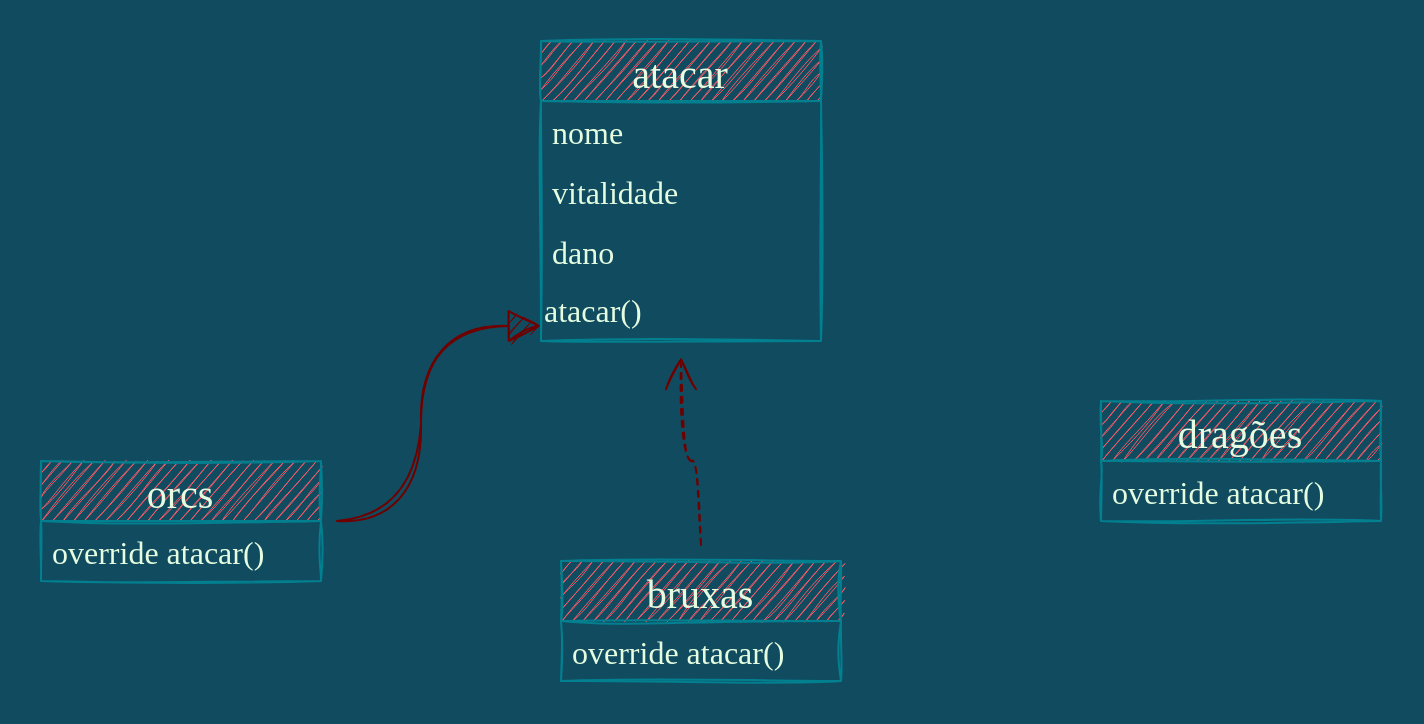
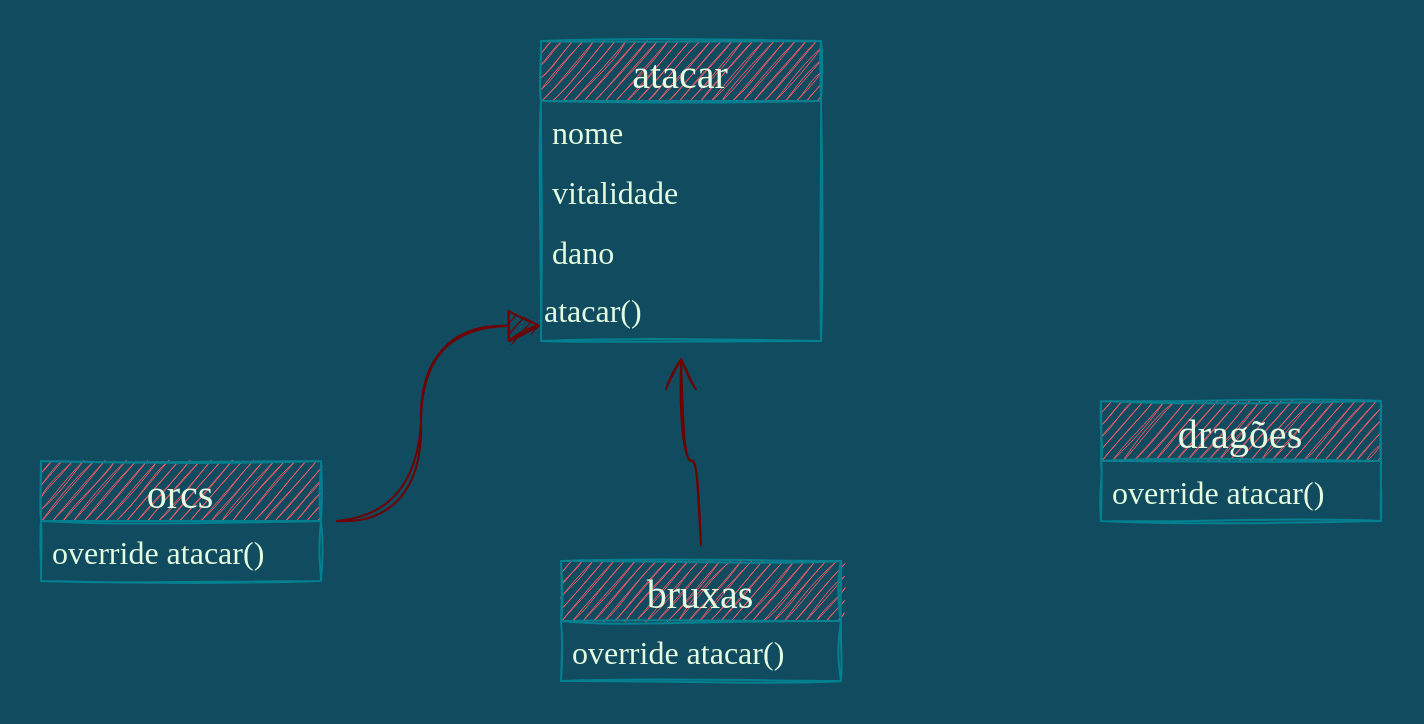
(687, 454) -> (687, 454)
